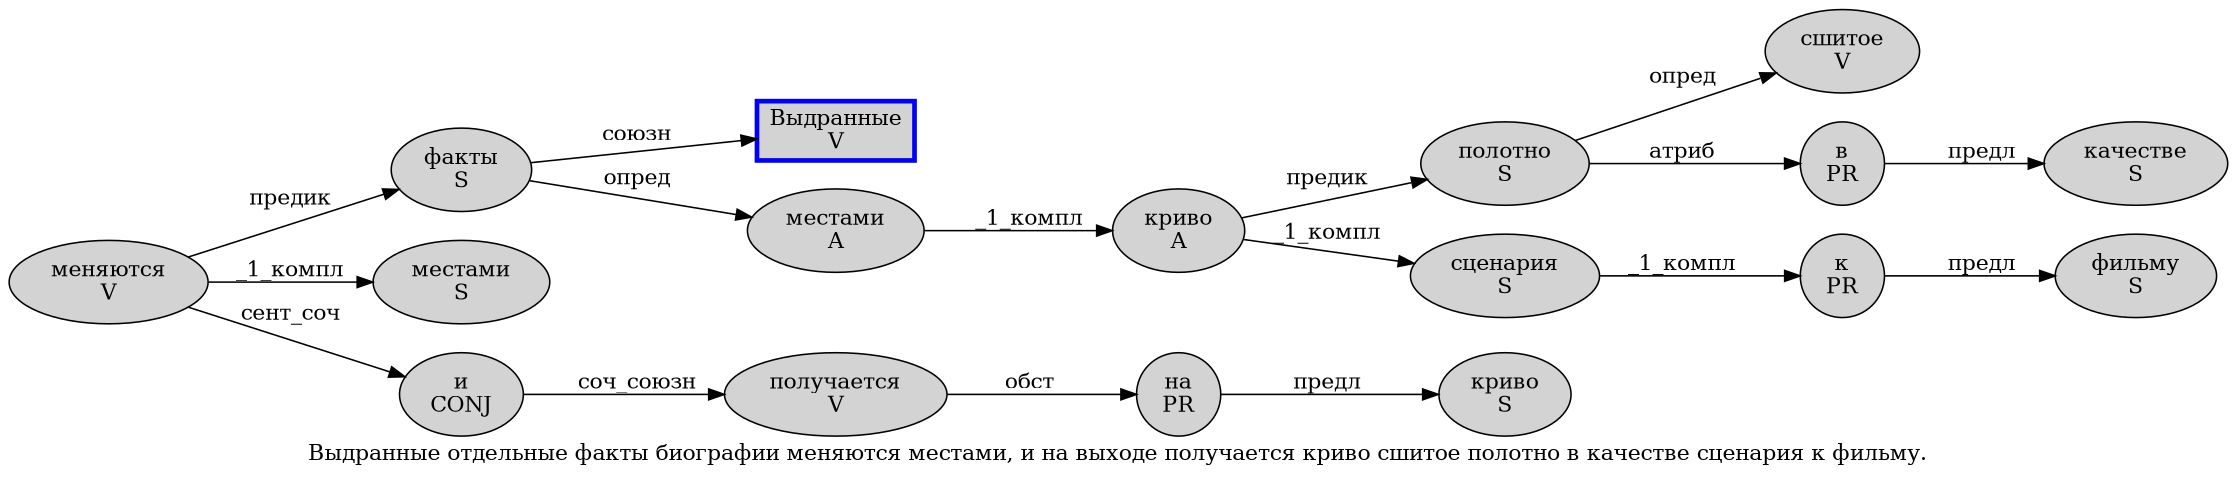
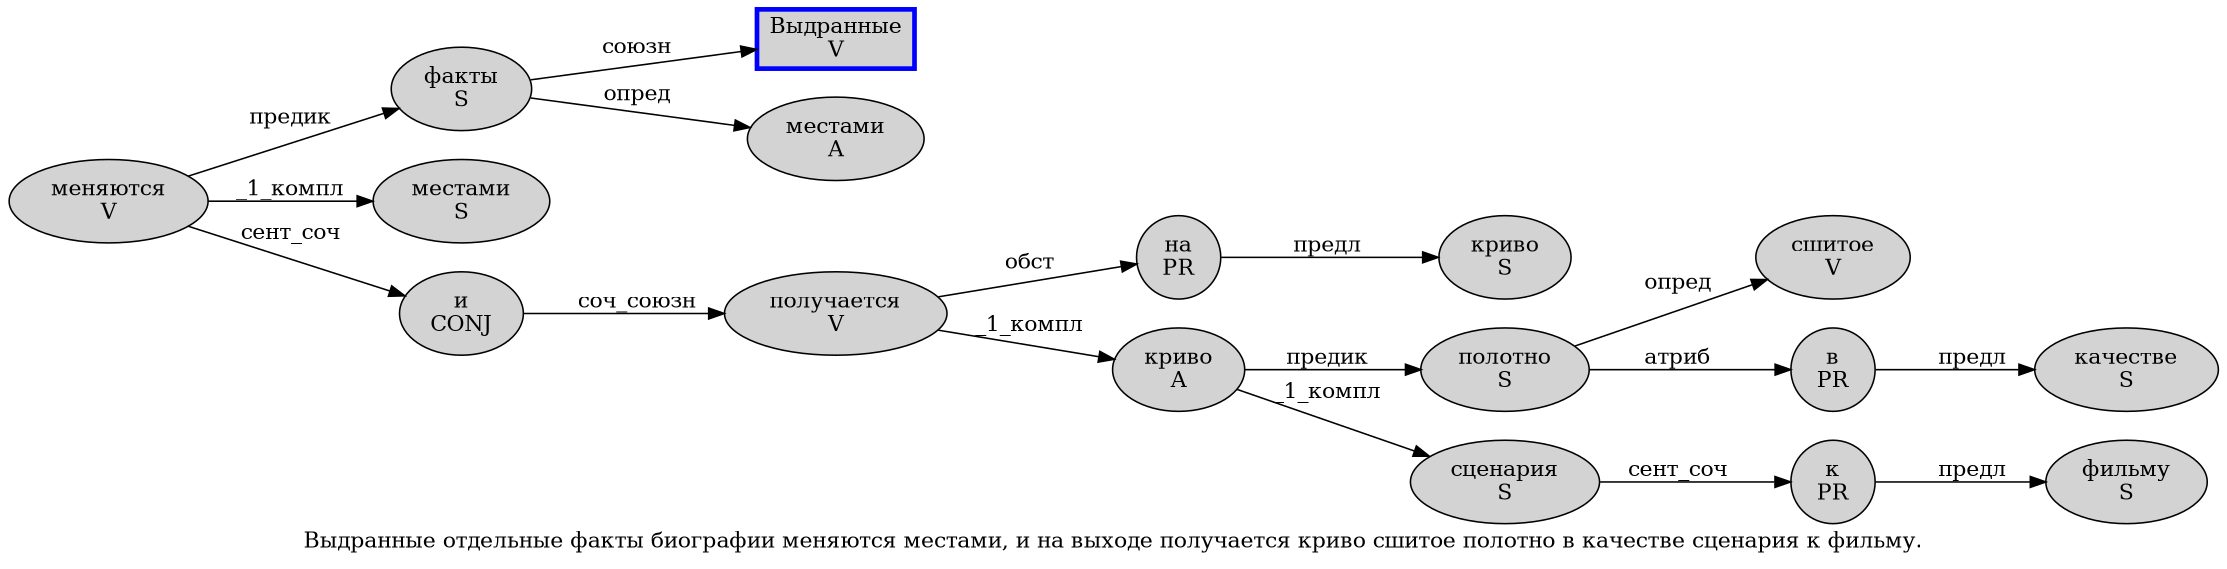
(1010, 231) -> (1019, 343)
(1682, 264) -> (1678, 470)
